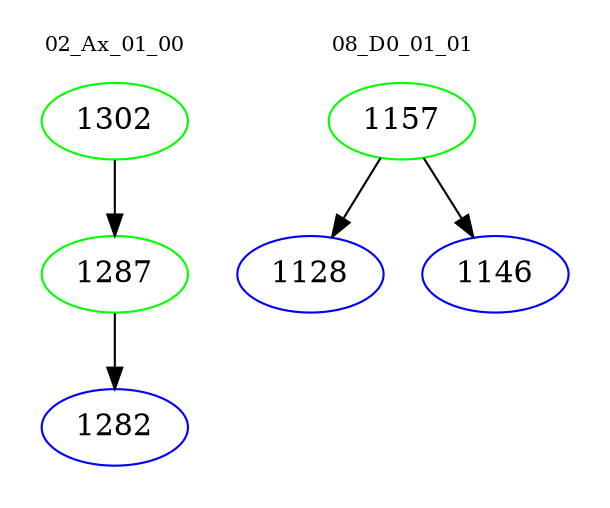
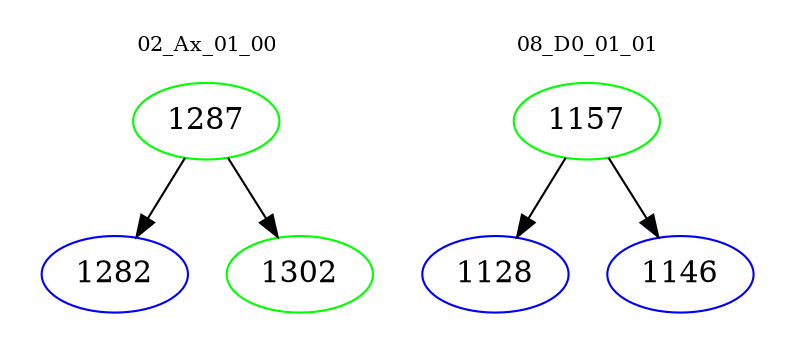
(115, 187) -> (247, 188)
